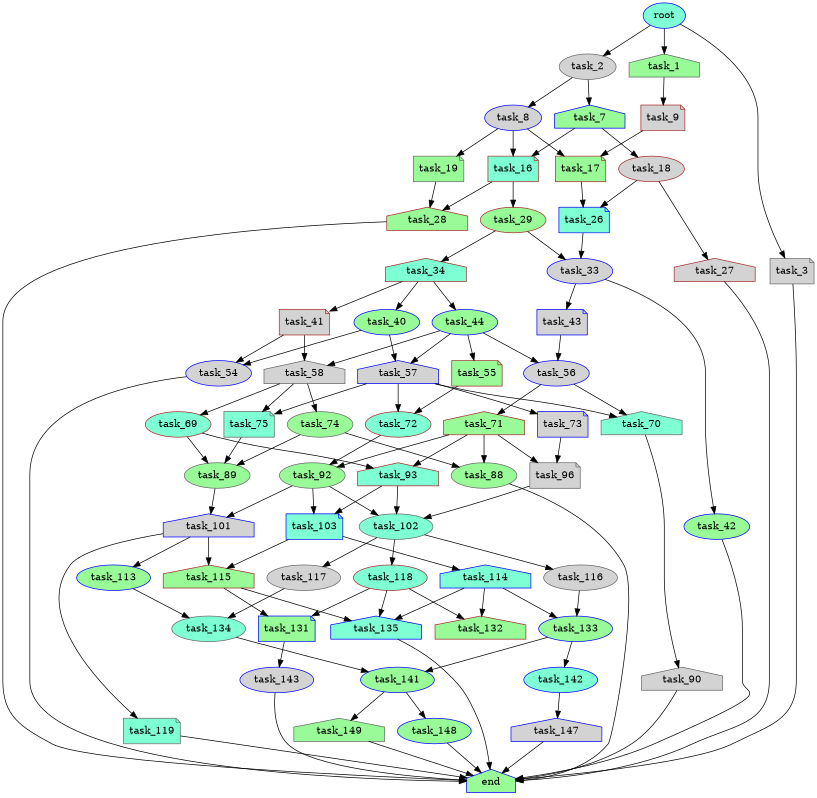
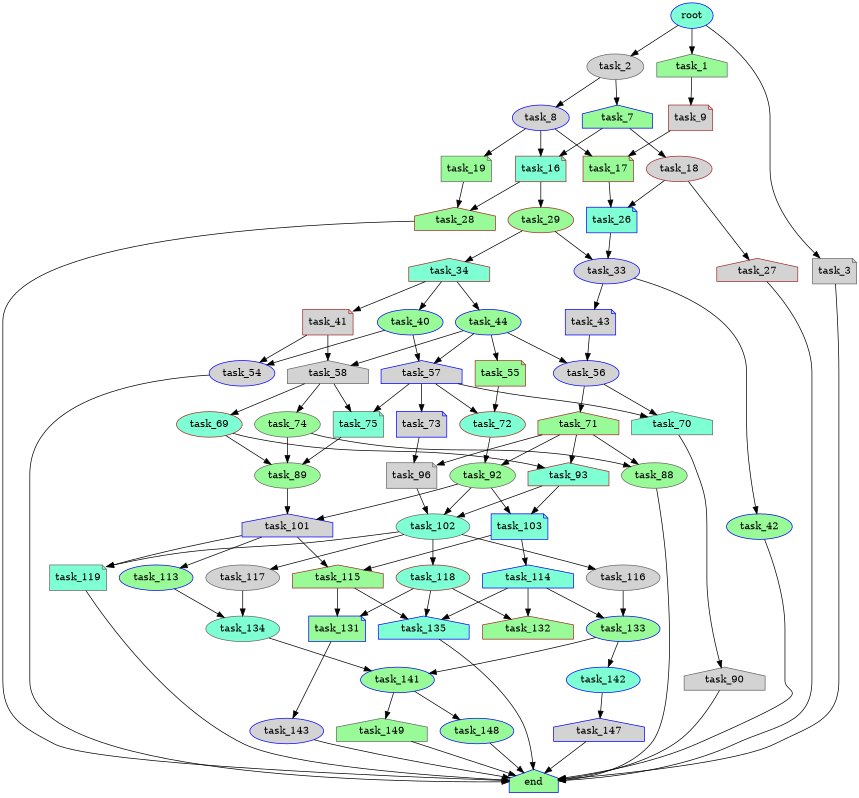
none -> (256, 547)
